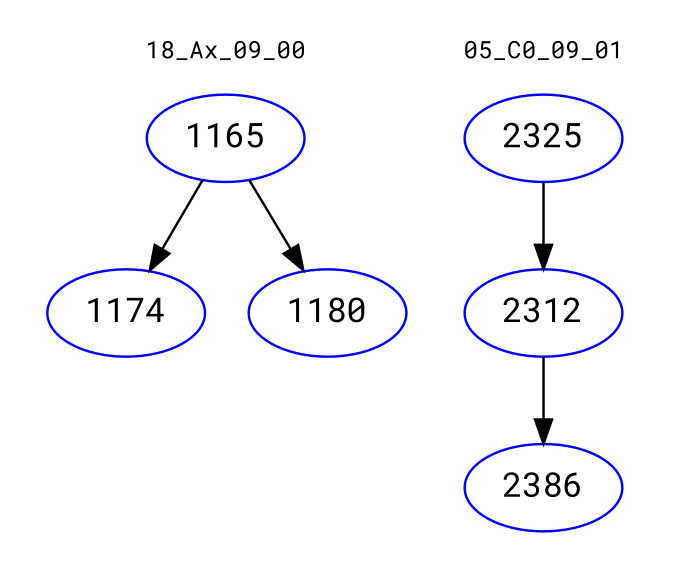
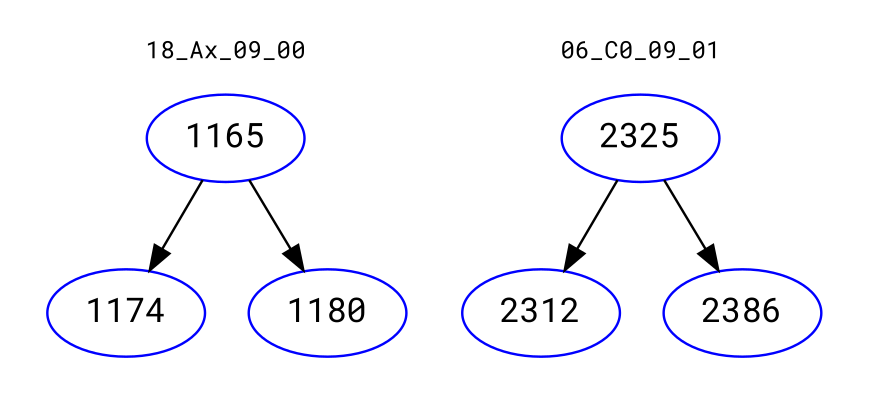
(545, 52) -> (642, 52)
(544, 388) -> (685, 215)
